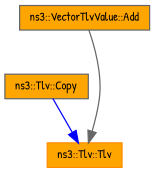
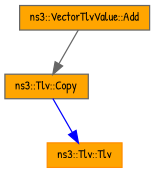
(100, 80) -> (69, 47)
